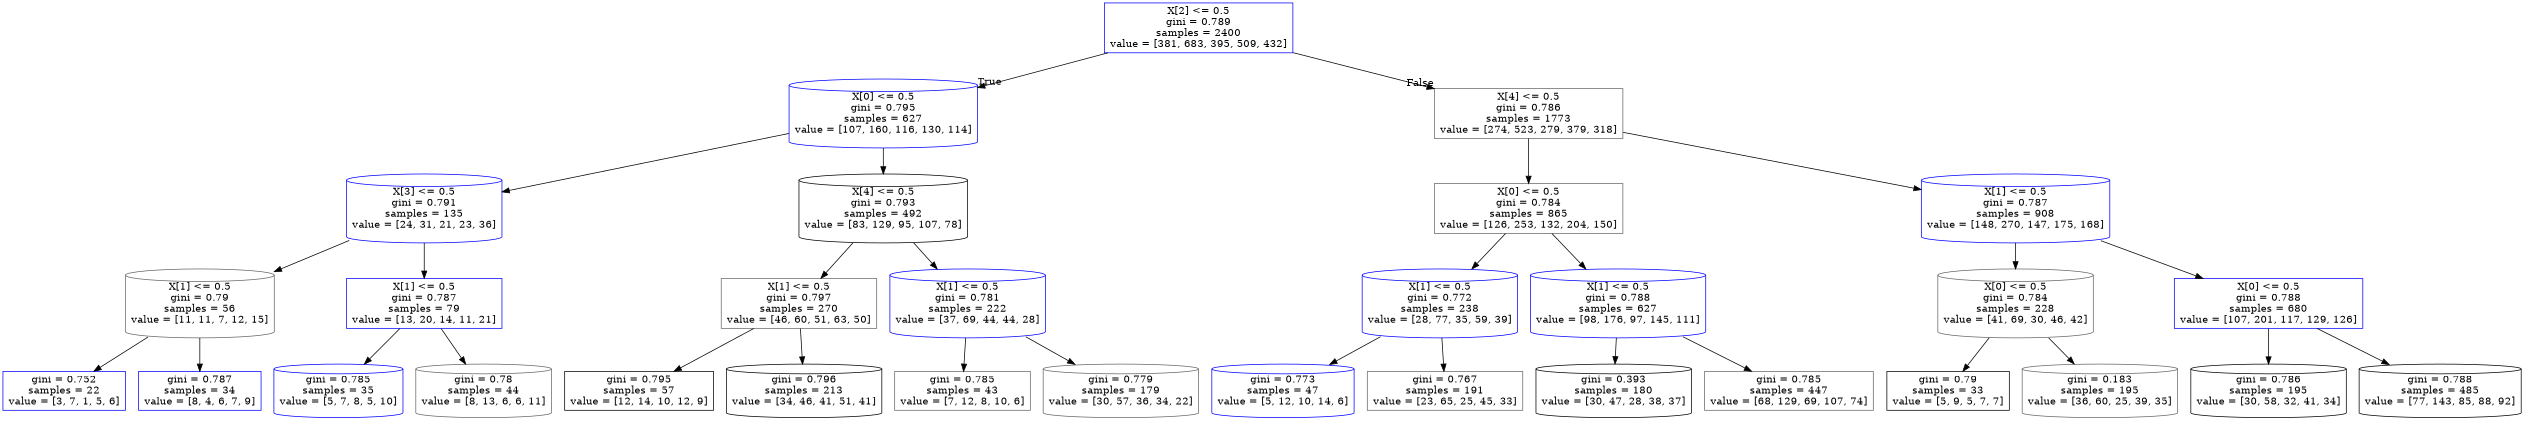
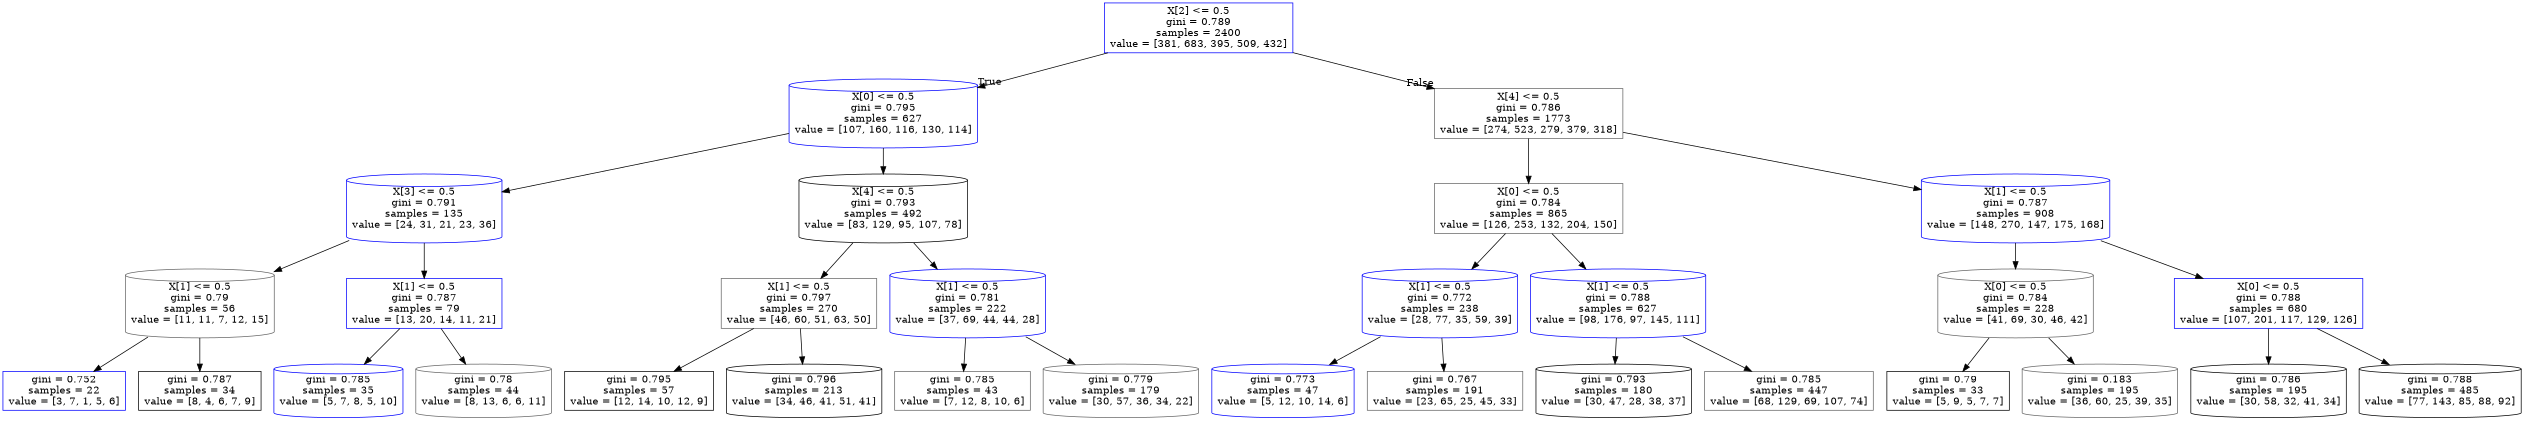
(200, 391) -> (200, 391)
(1614, 391) -> (1614, 391)
